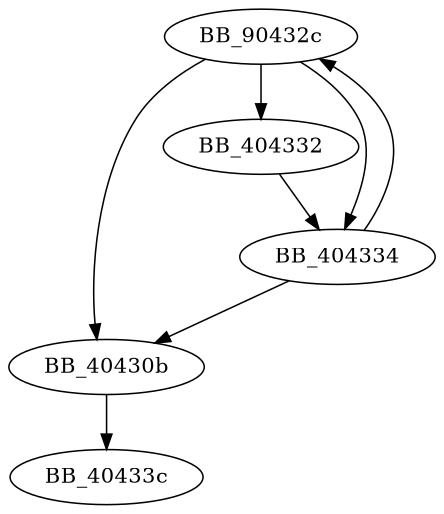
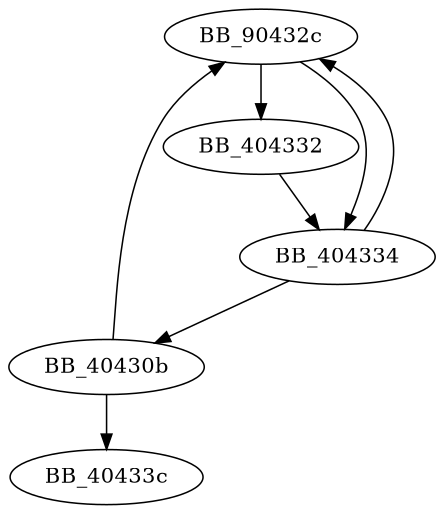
(111, 173) -> (133, 193)
